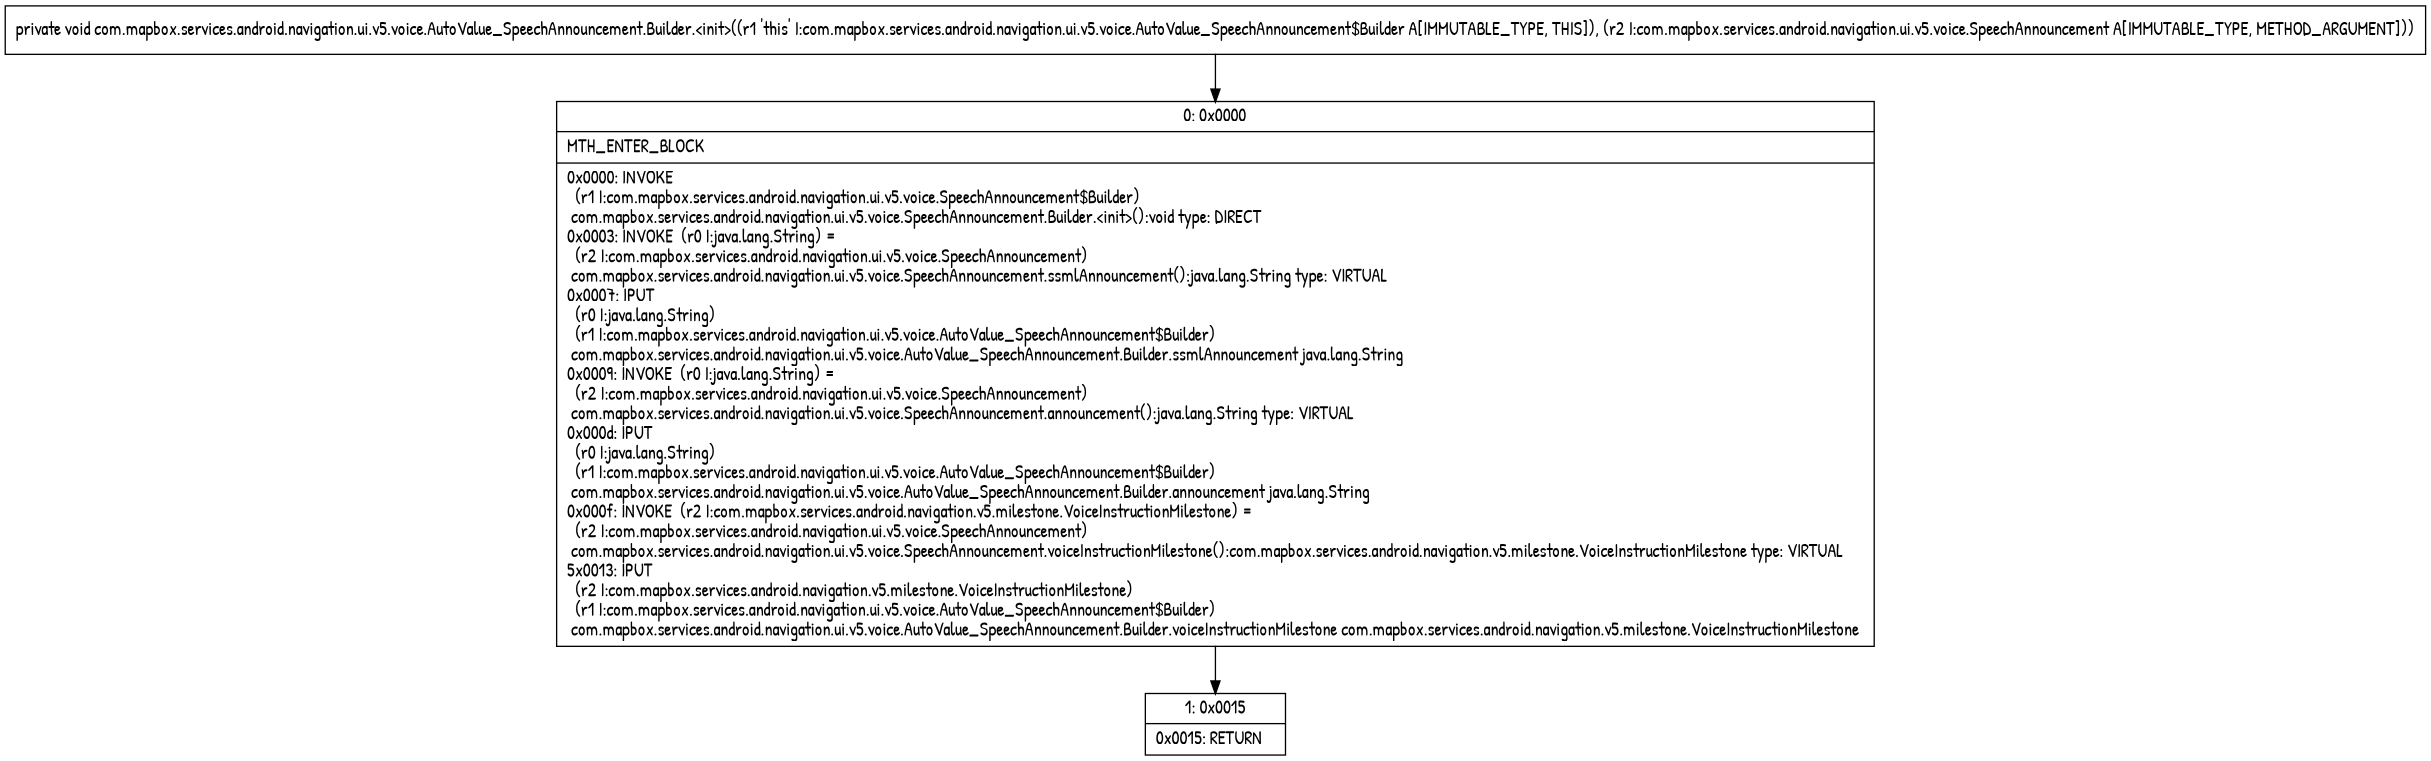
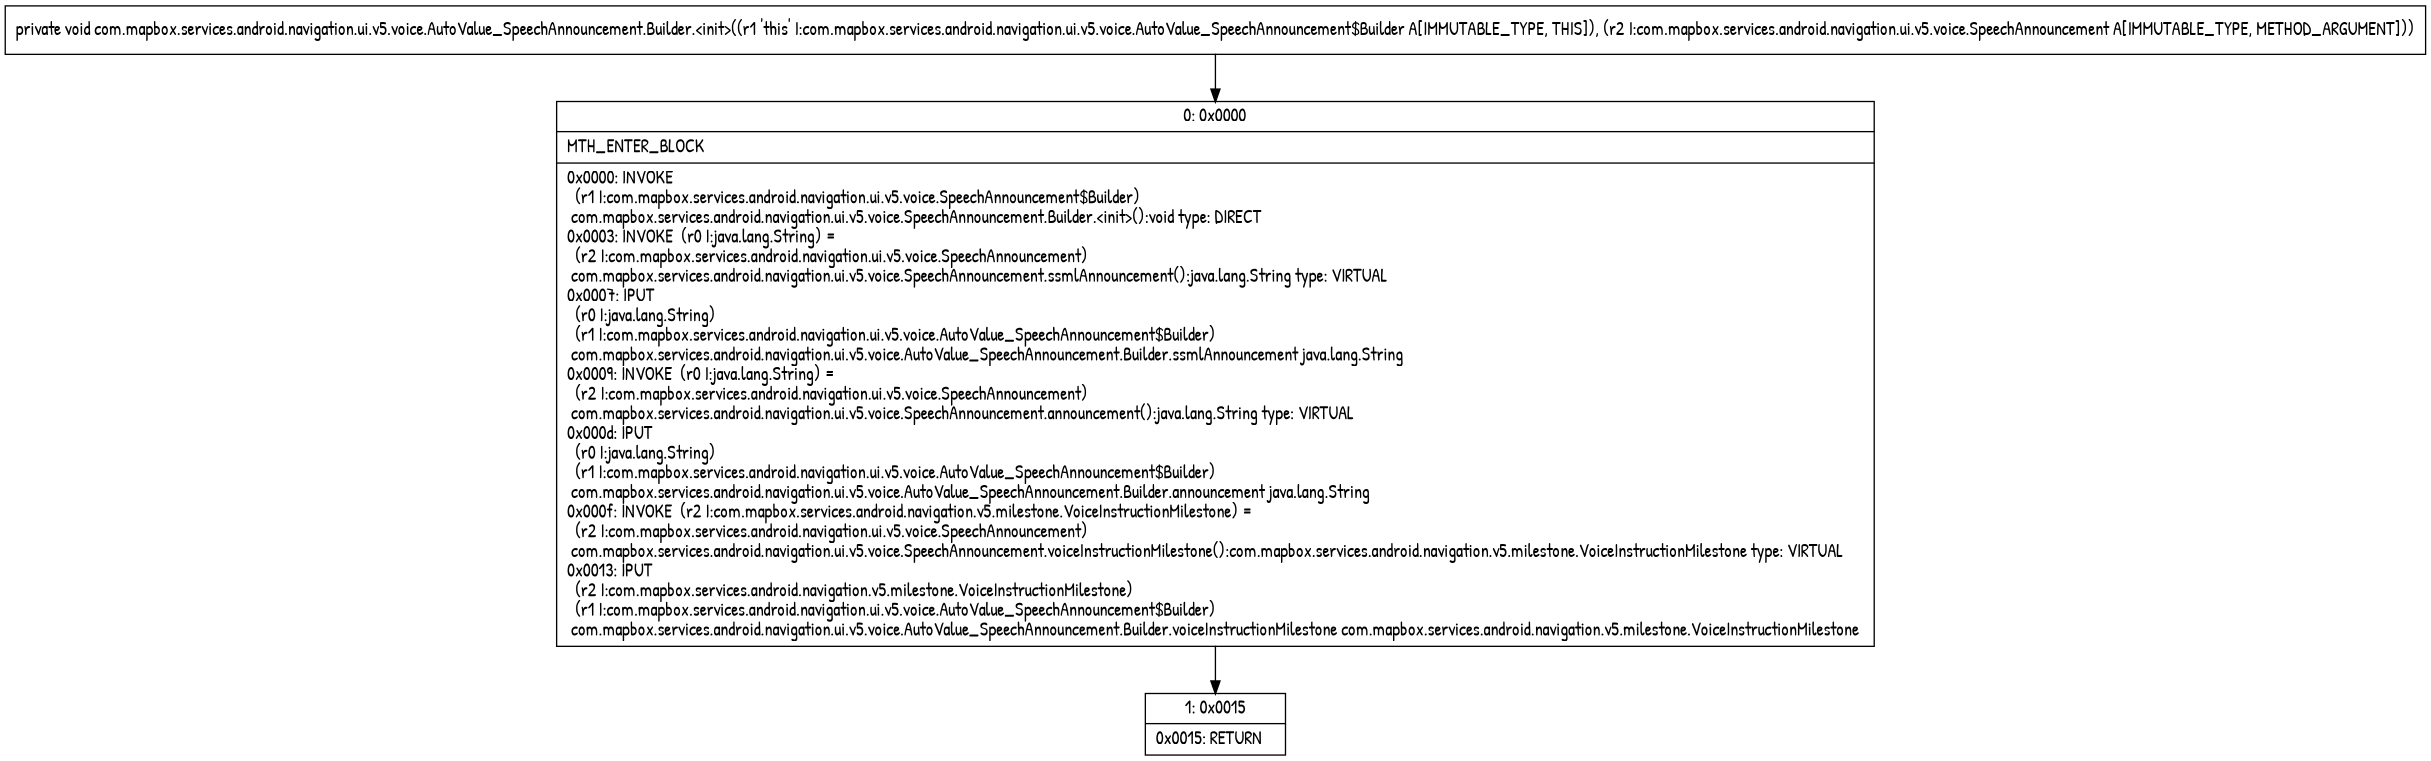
(614, 571) -> (614, 571)
